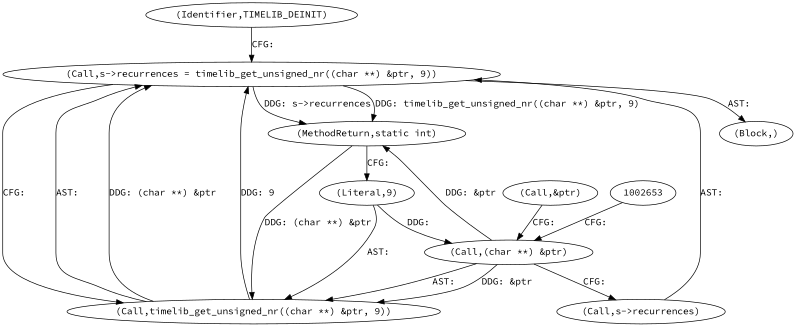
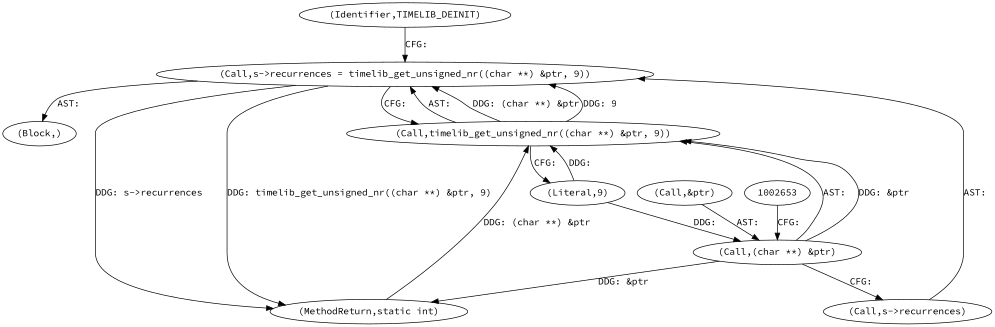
(367, 160) -> (532, 165)
(547, 223) -> (751, 223)
(381, 252) -> (583, 163)
